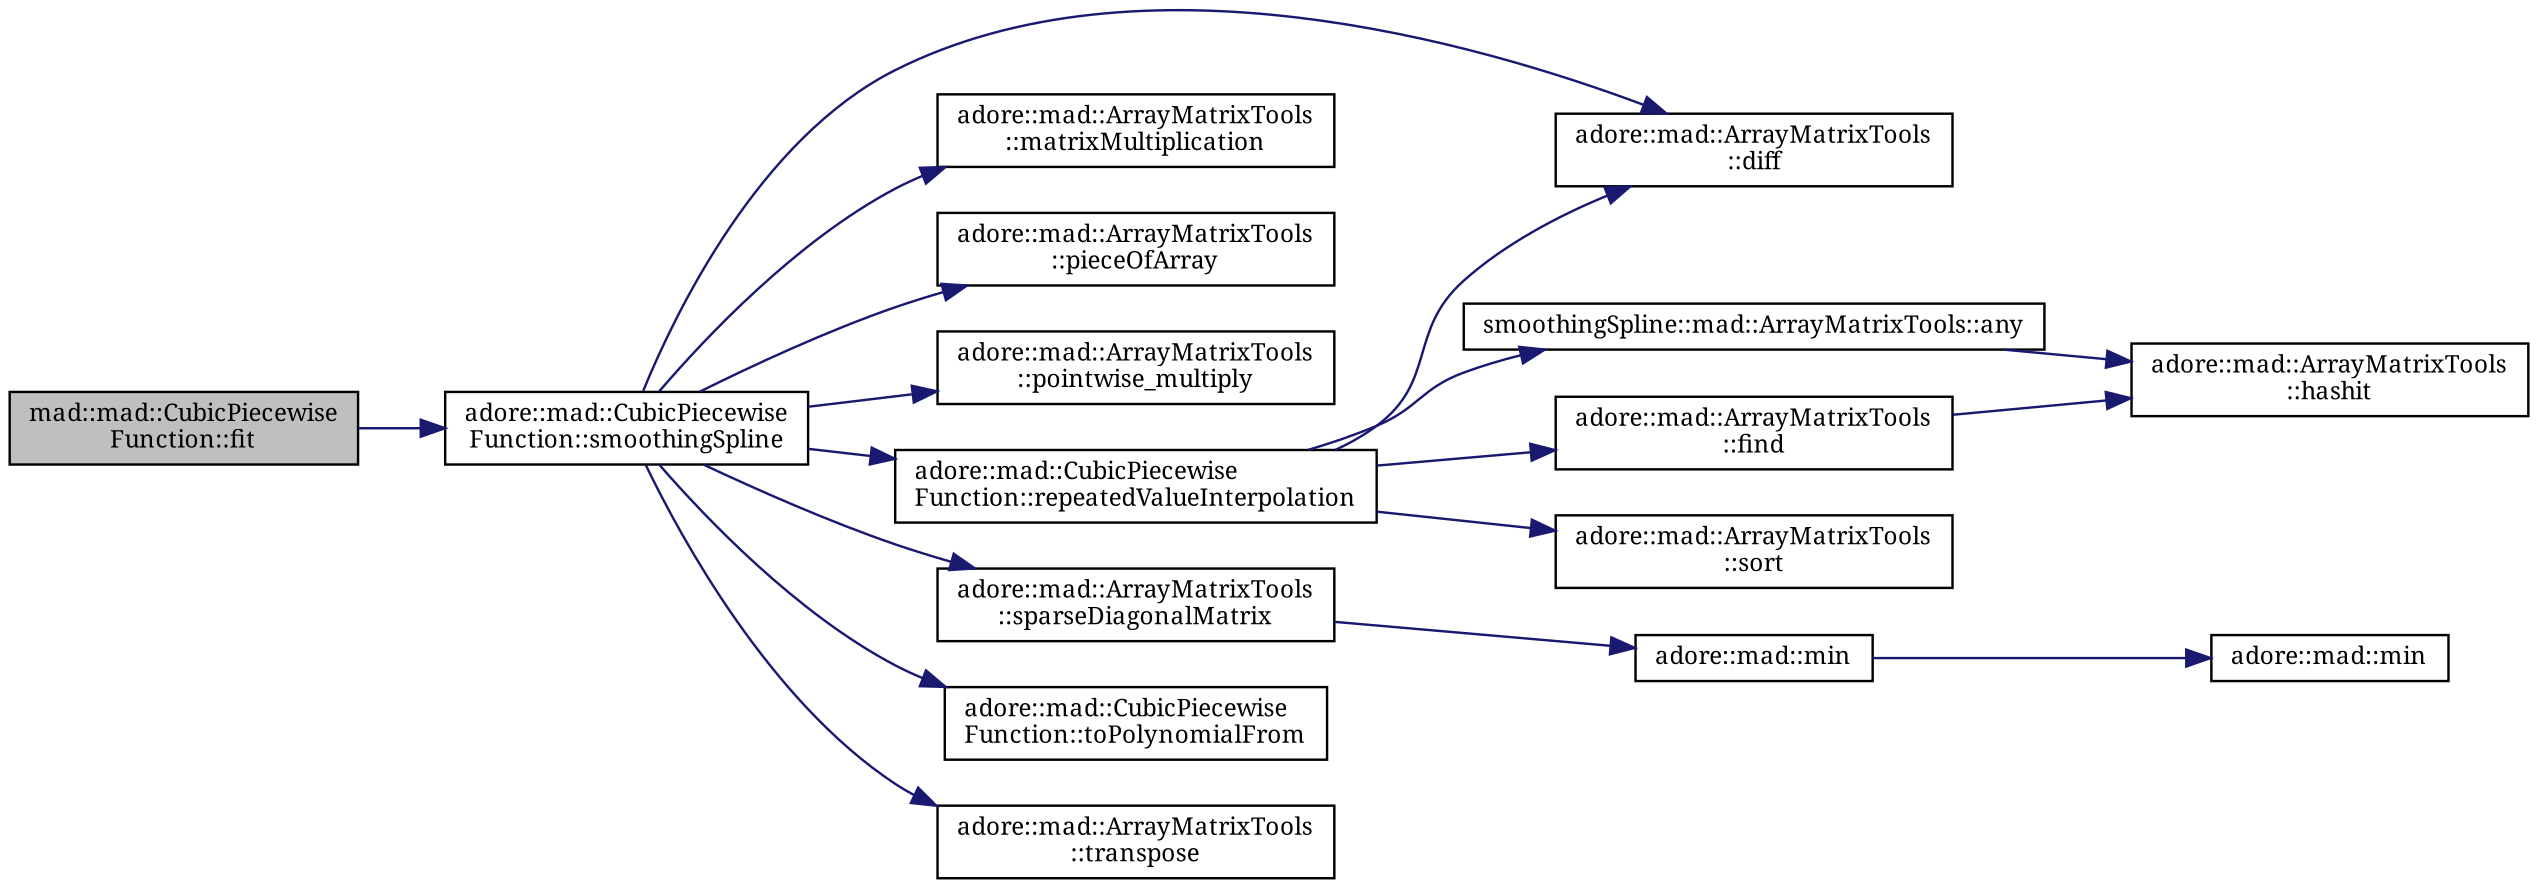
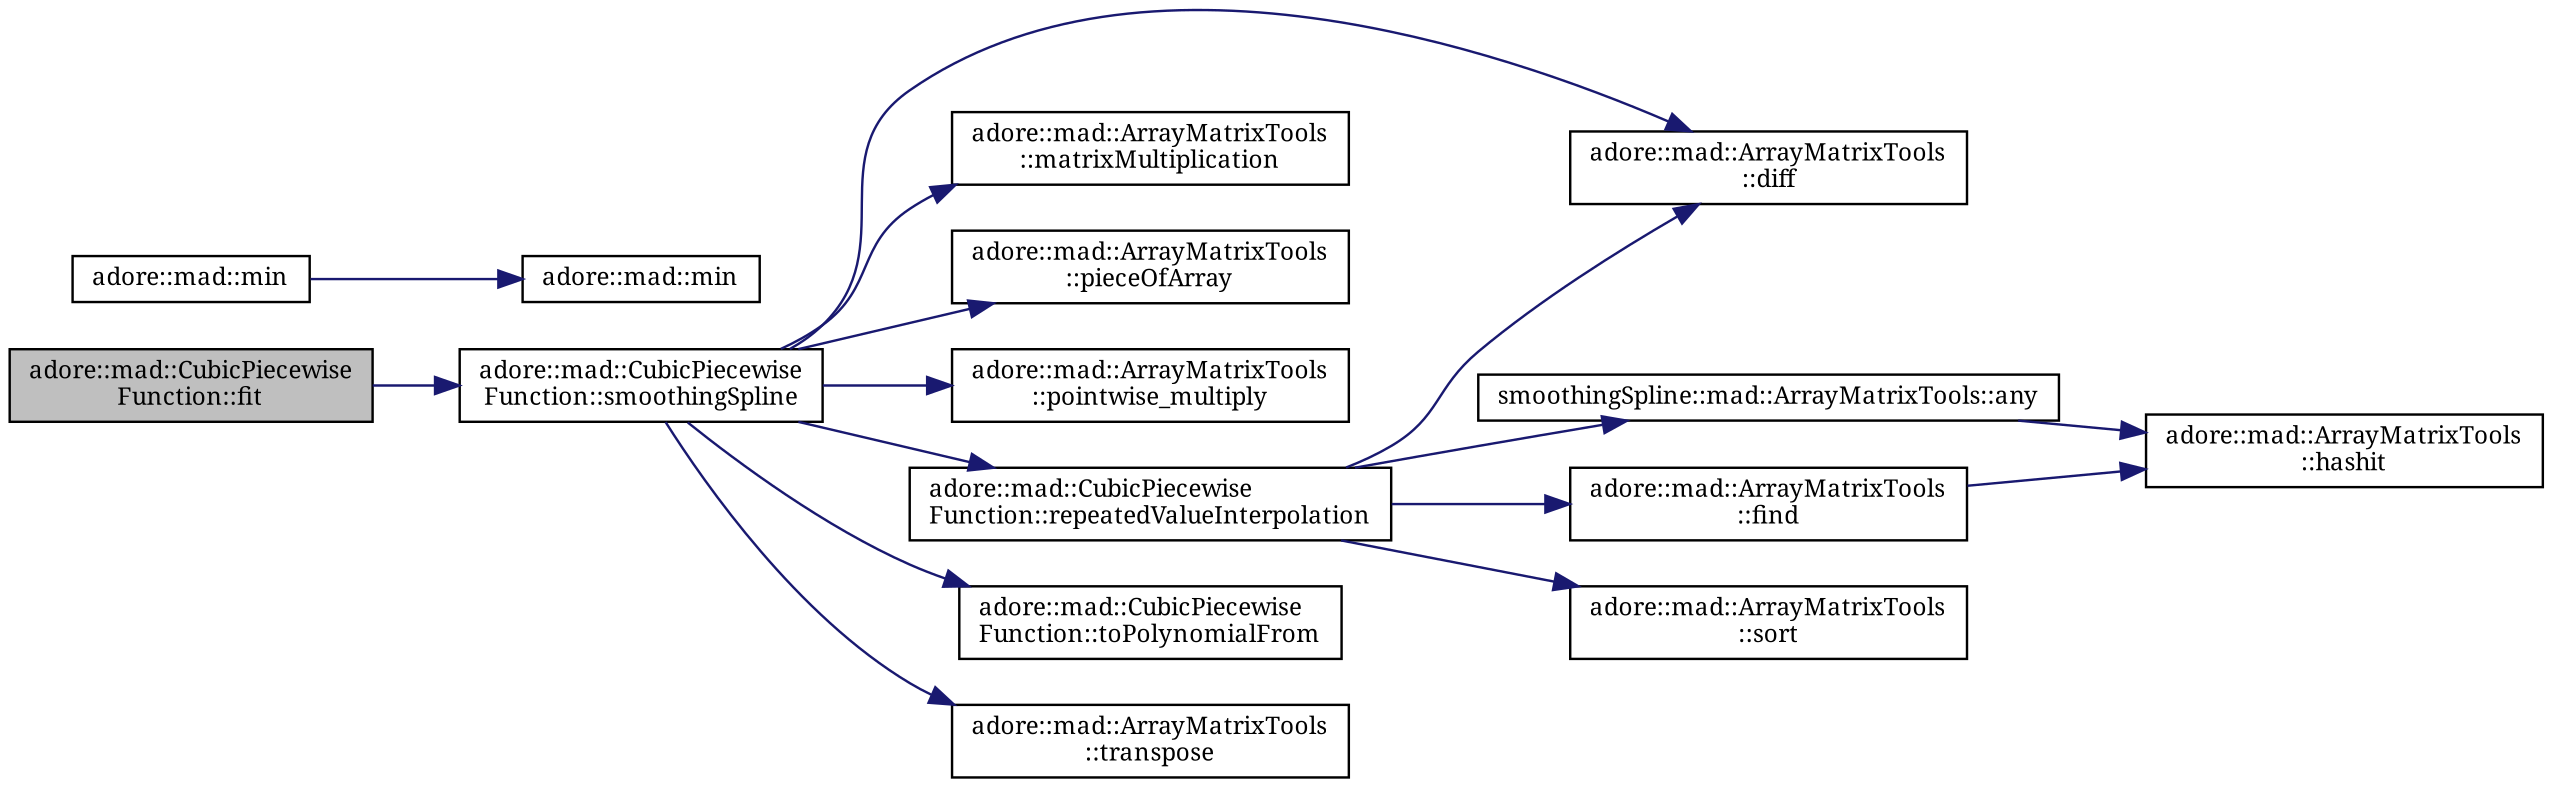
(184, 428) -> (191, 386)
(1136, 605) -> none
